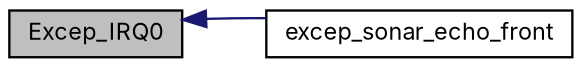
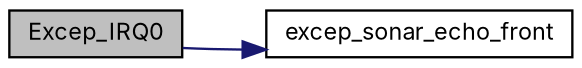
(236, 18) -> (213, 49)
